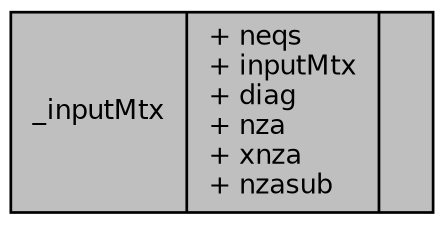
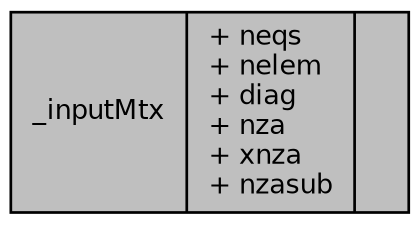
(283, 66) -> (267, 66)
